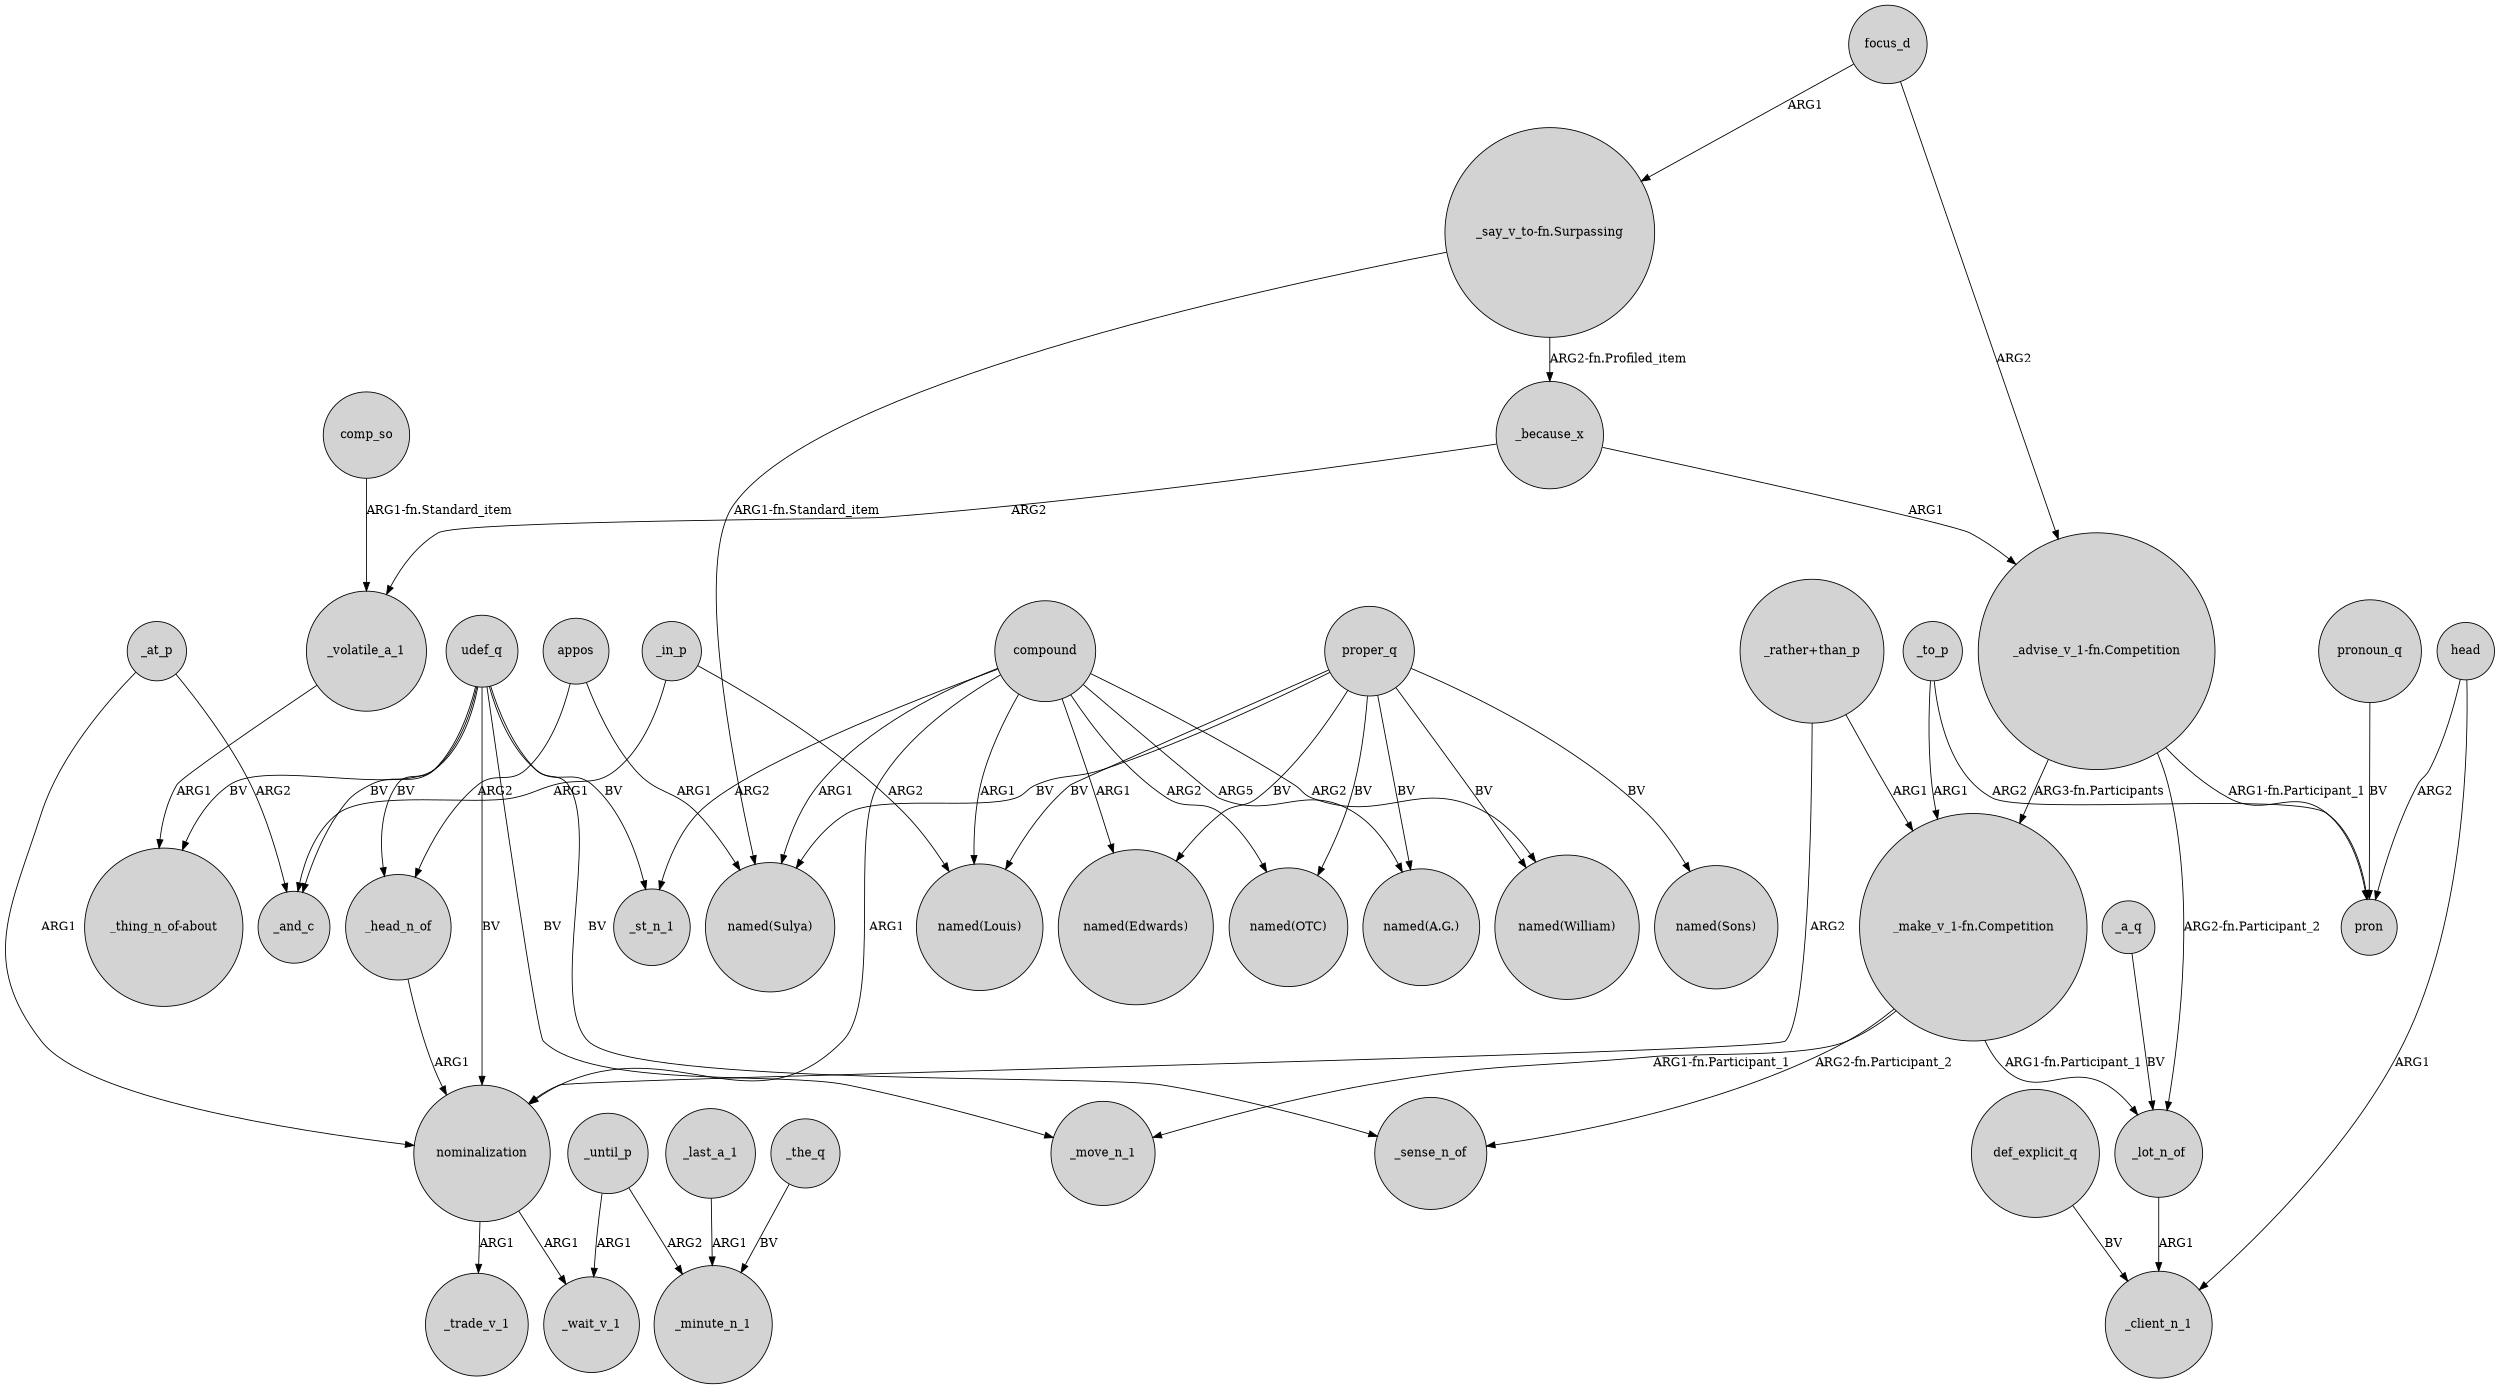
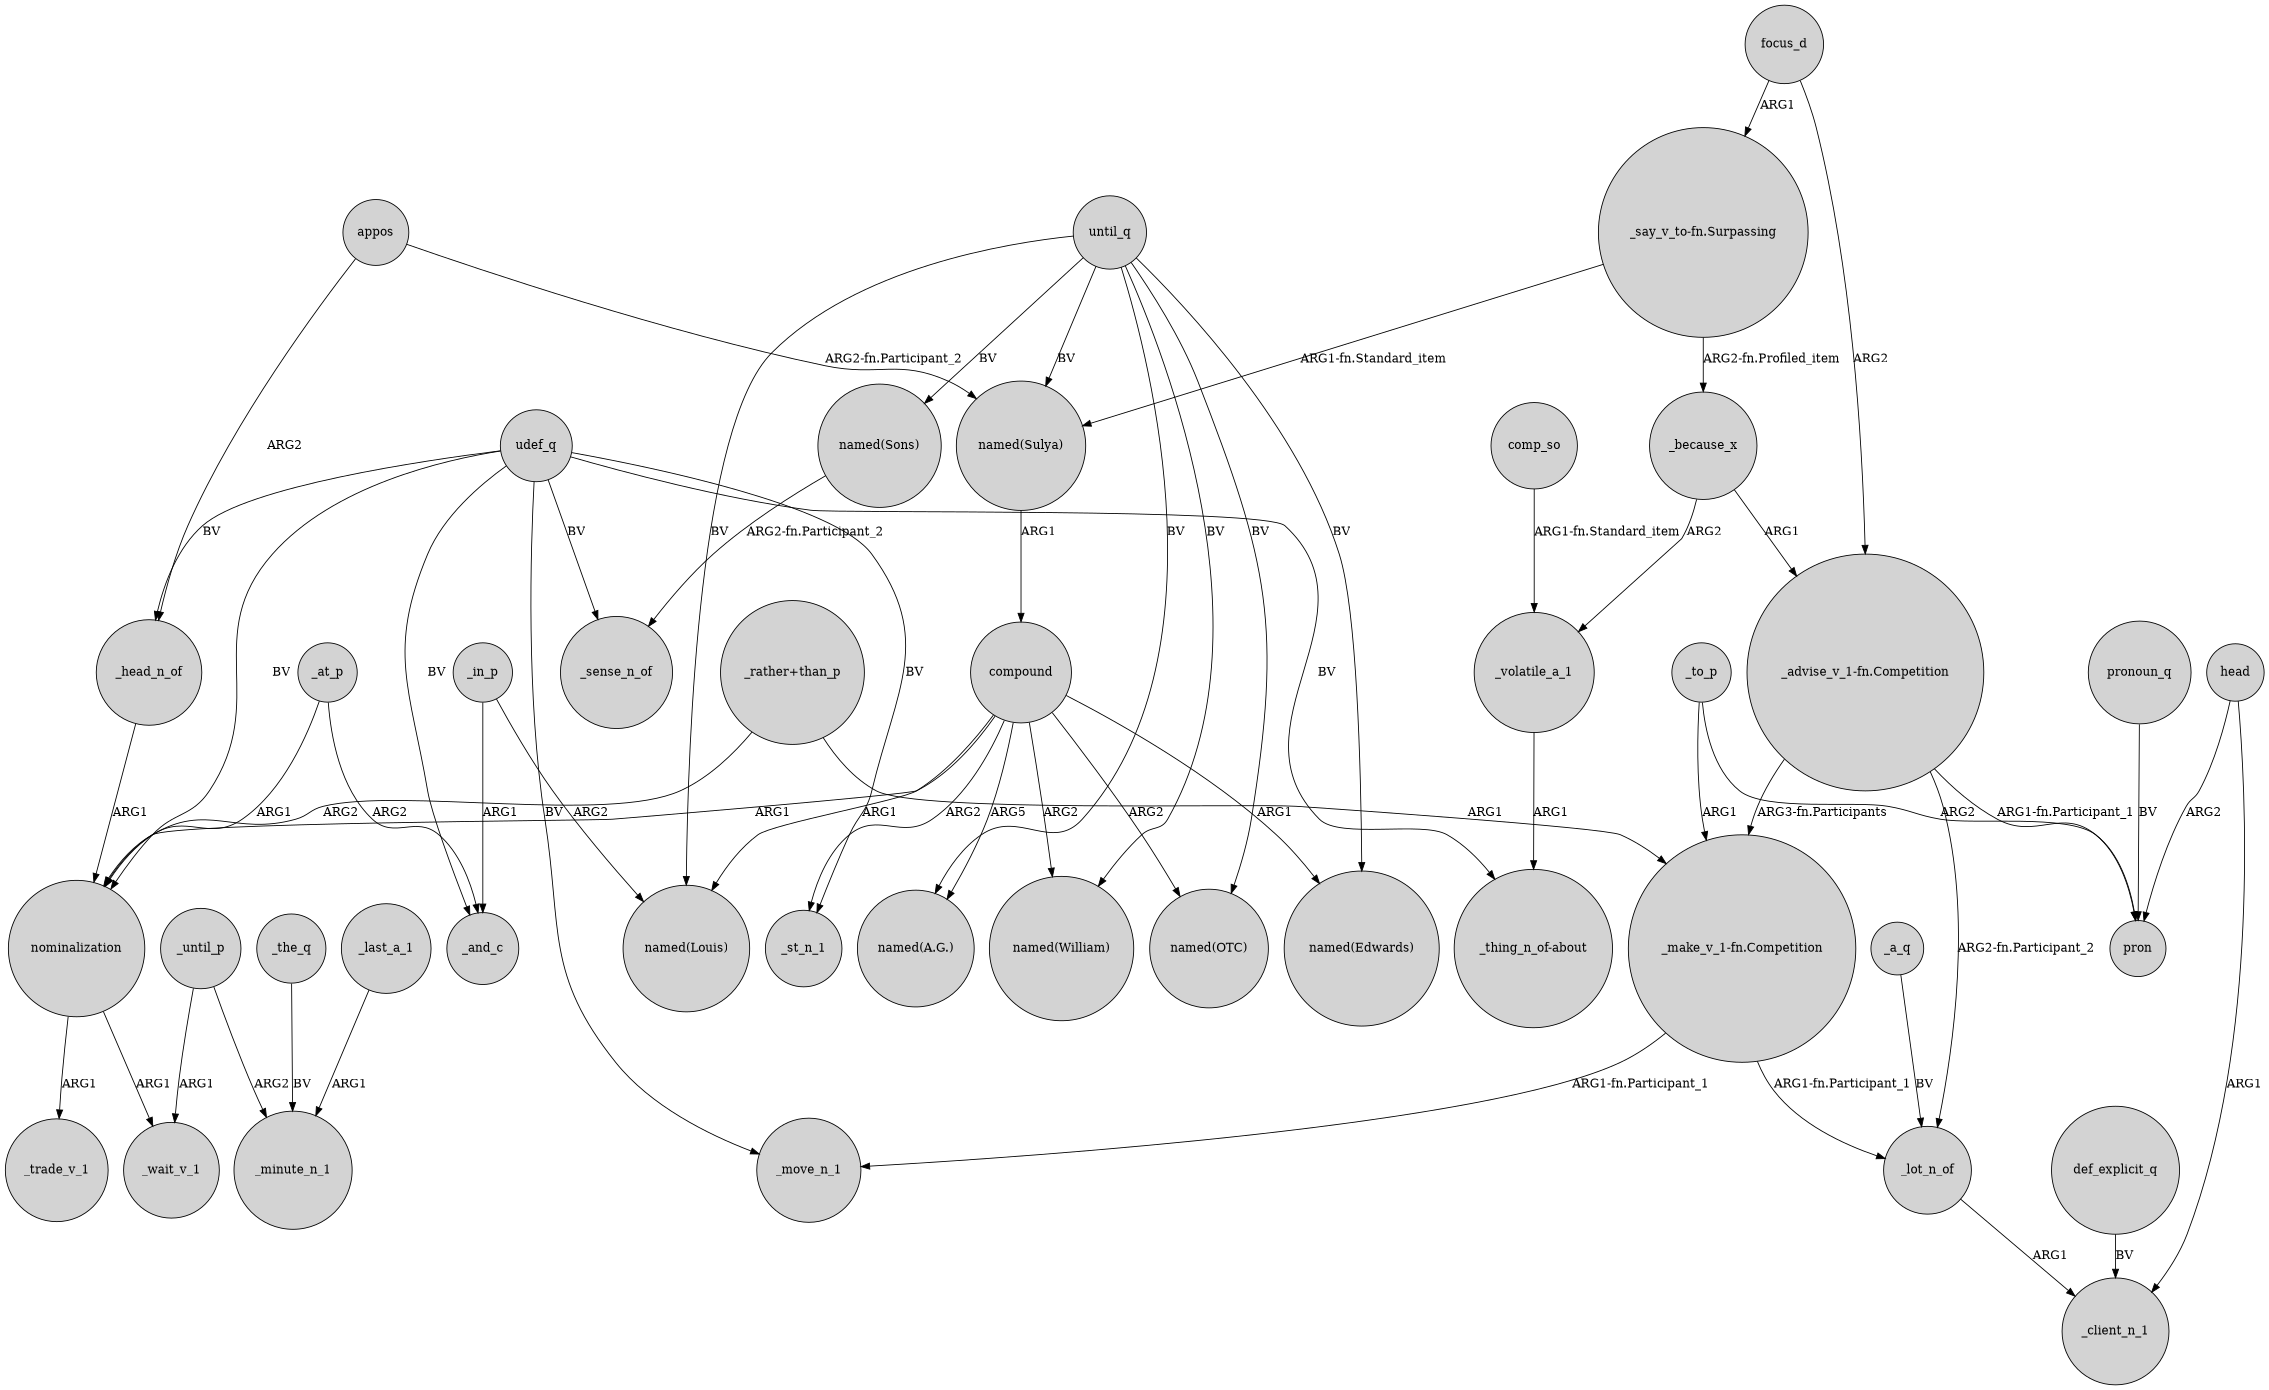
(1370, 651) -> (1110, 232)
(868, 738) -> (1021, 562)
(695, 791) -> (894, 359)
(1703, 1099) -> (732, 539)
